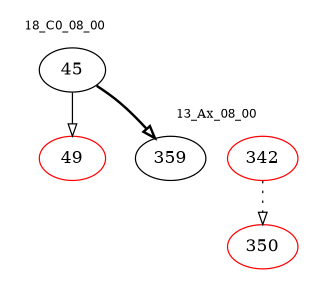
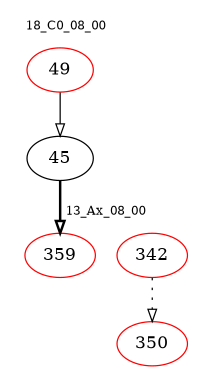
(72, 108) -> (60, 108)
(171, 158) -> (60, 255)
